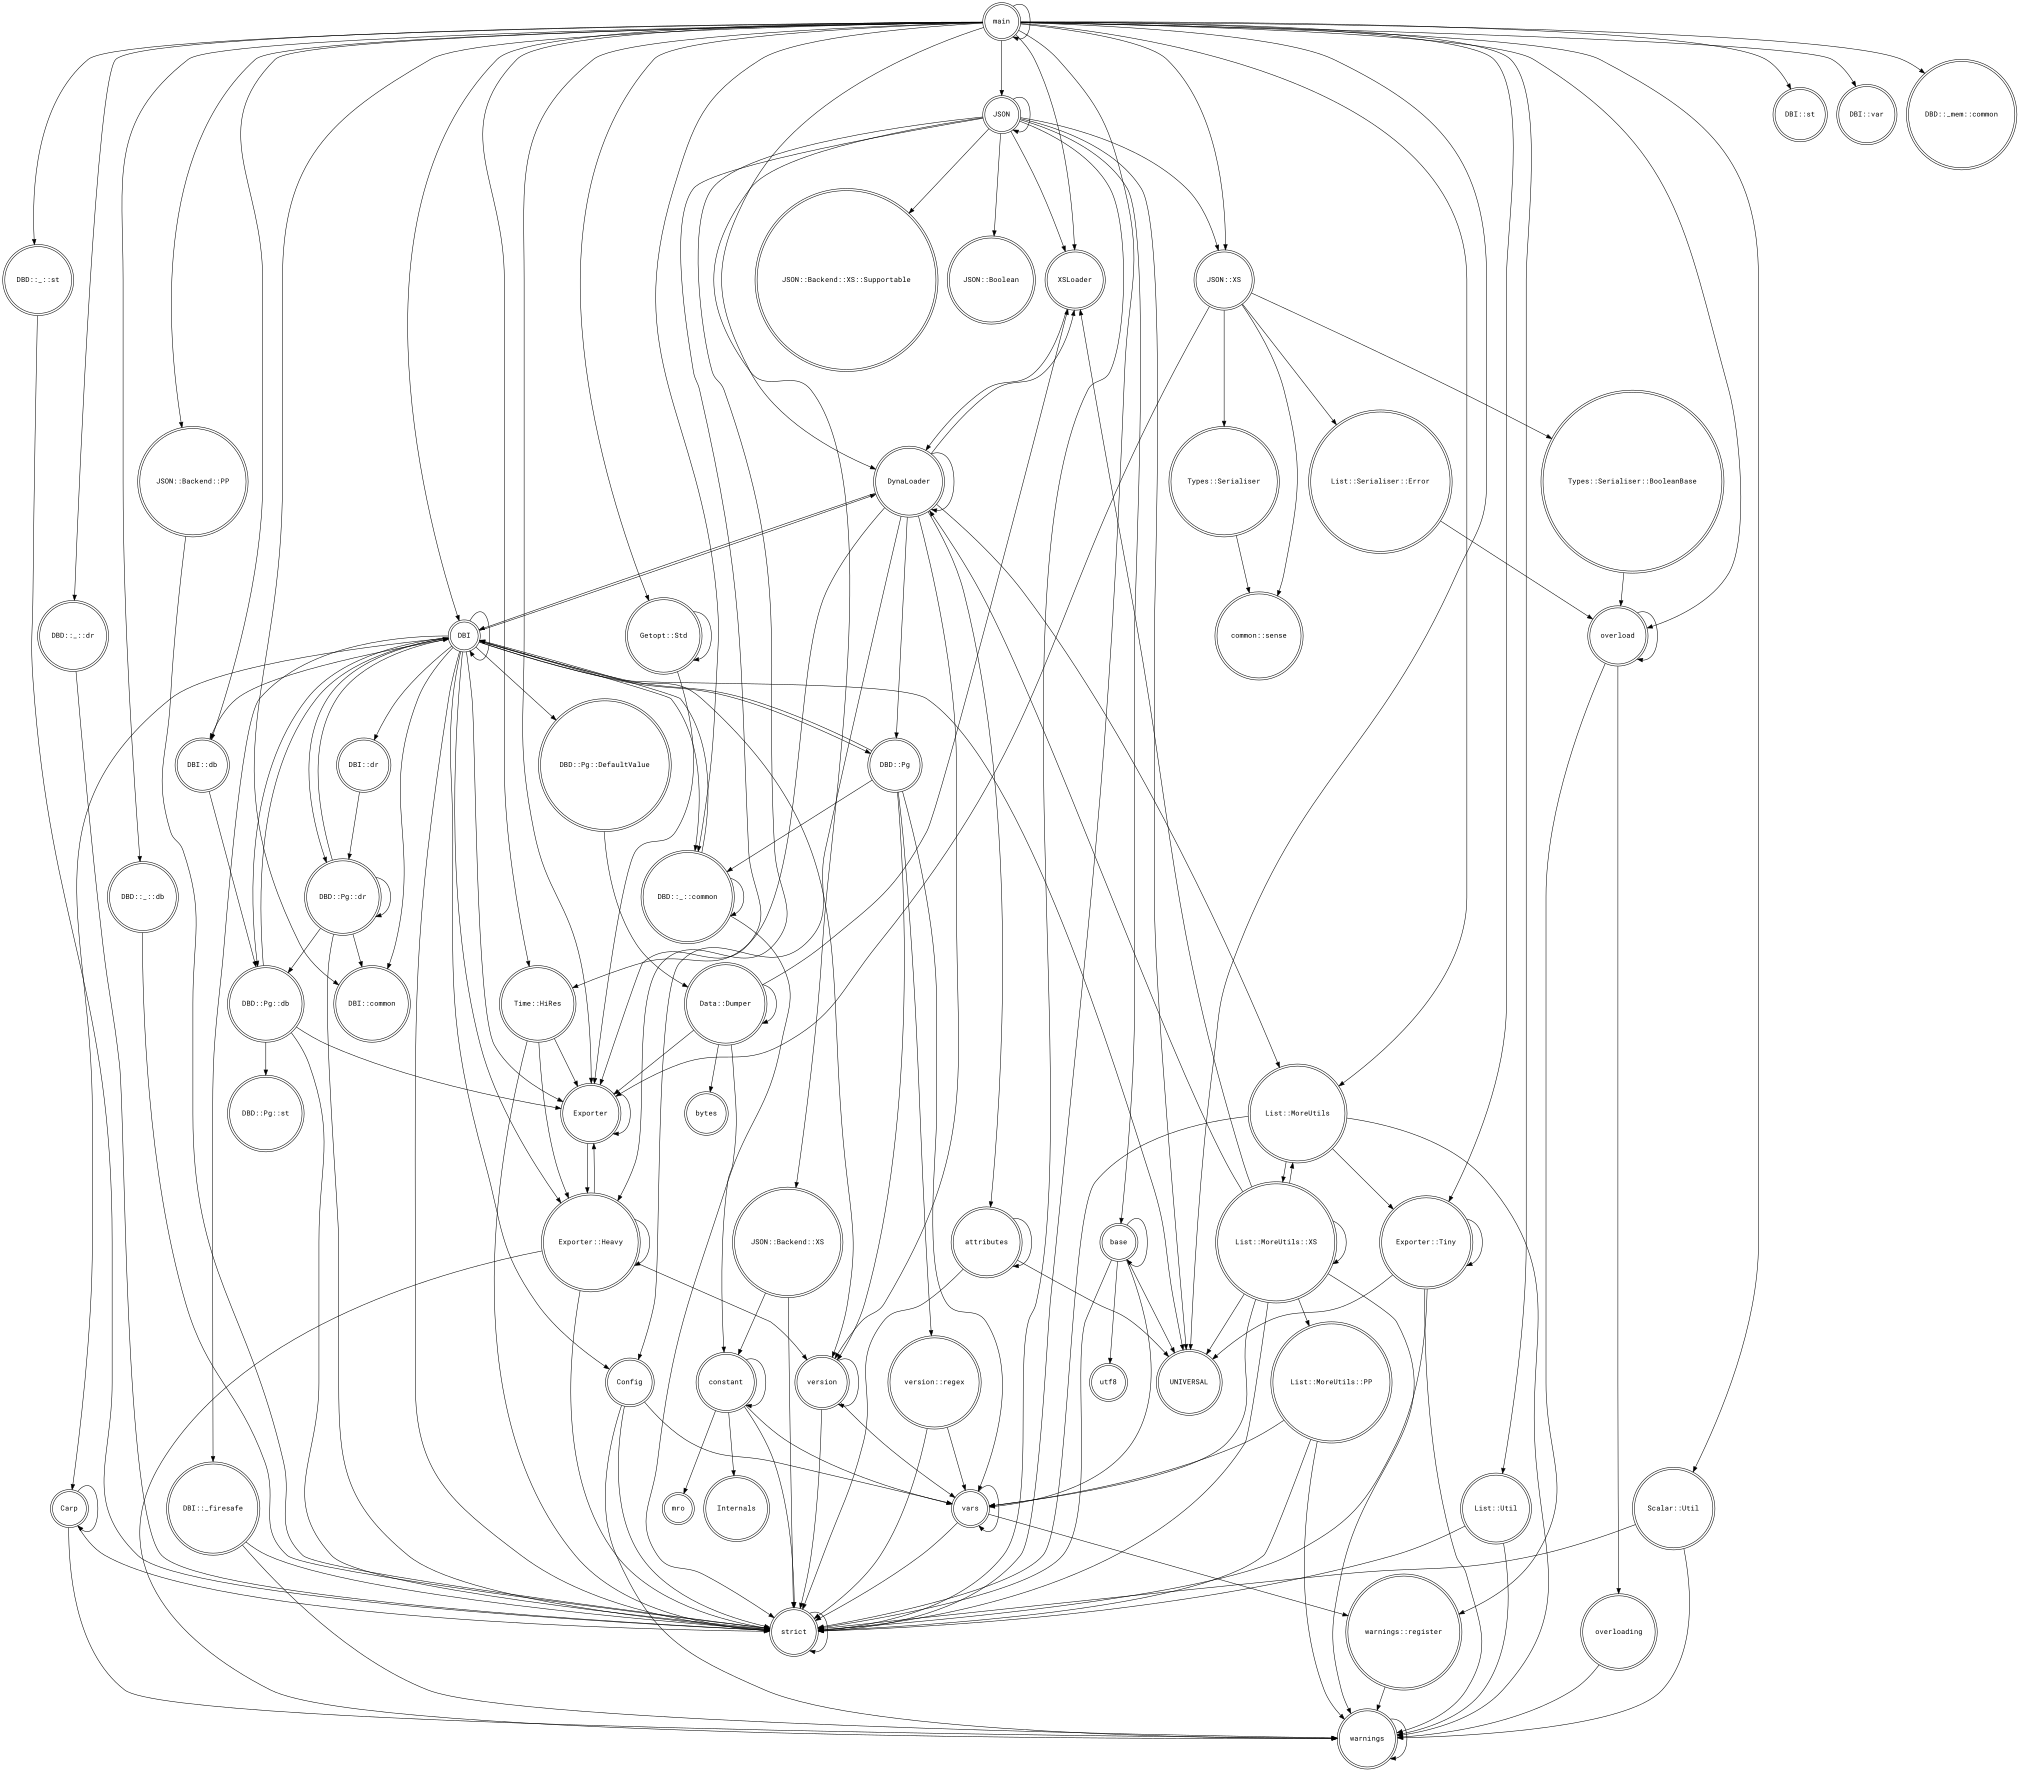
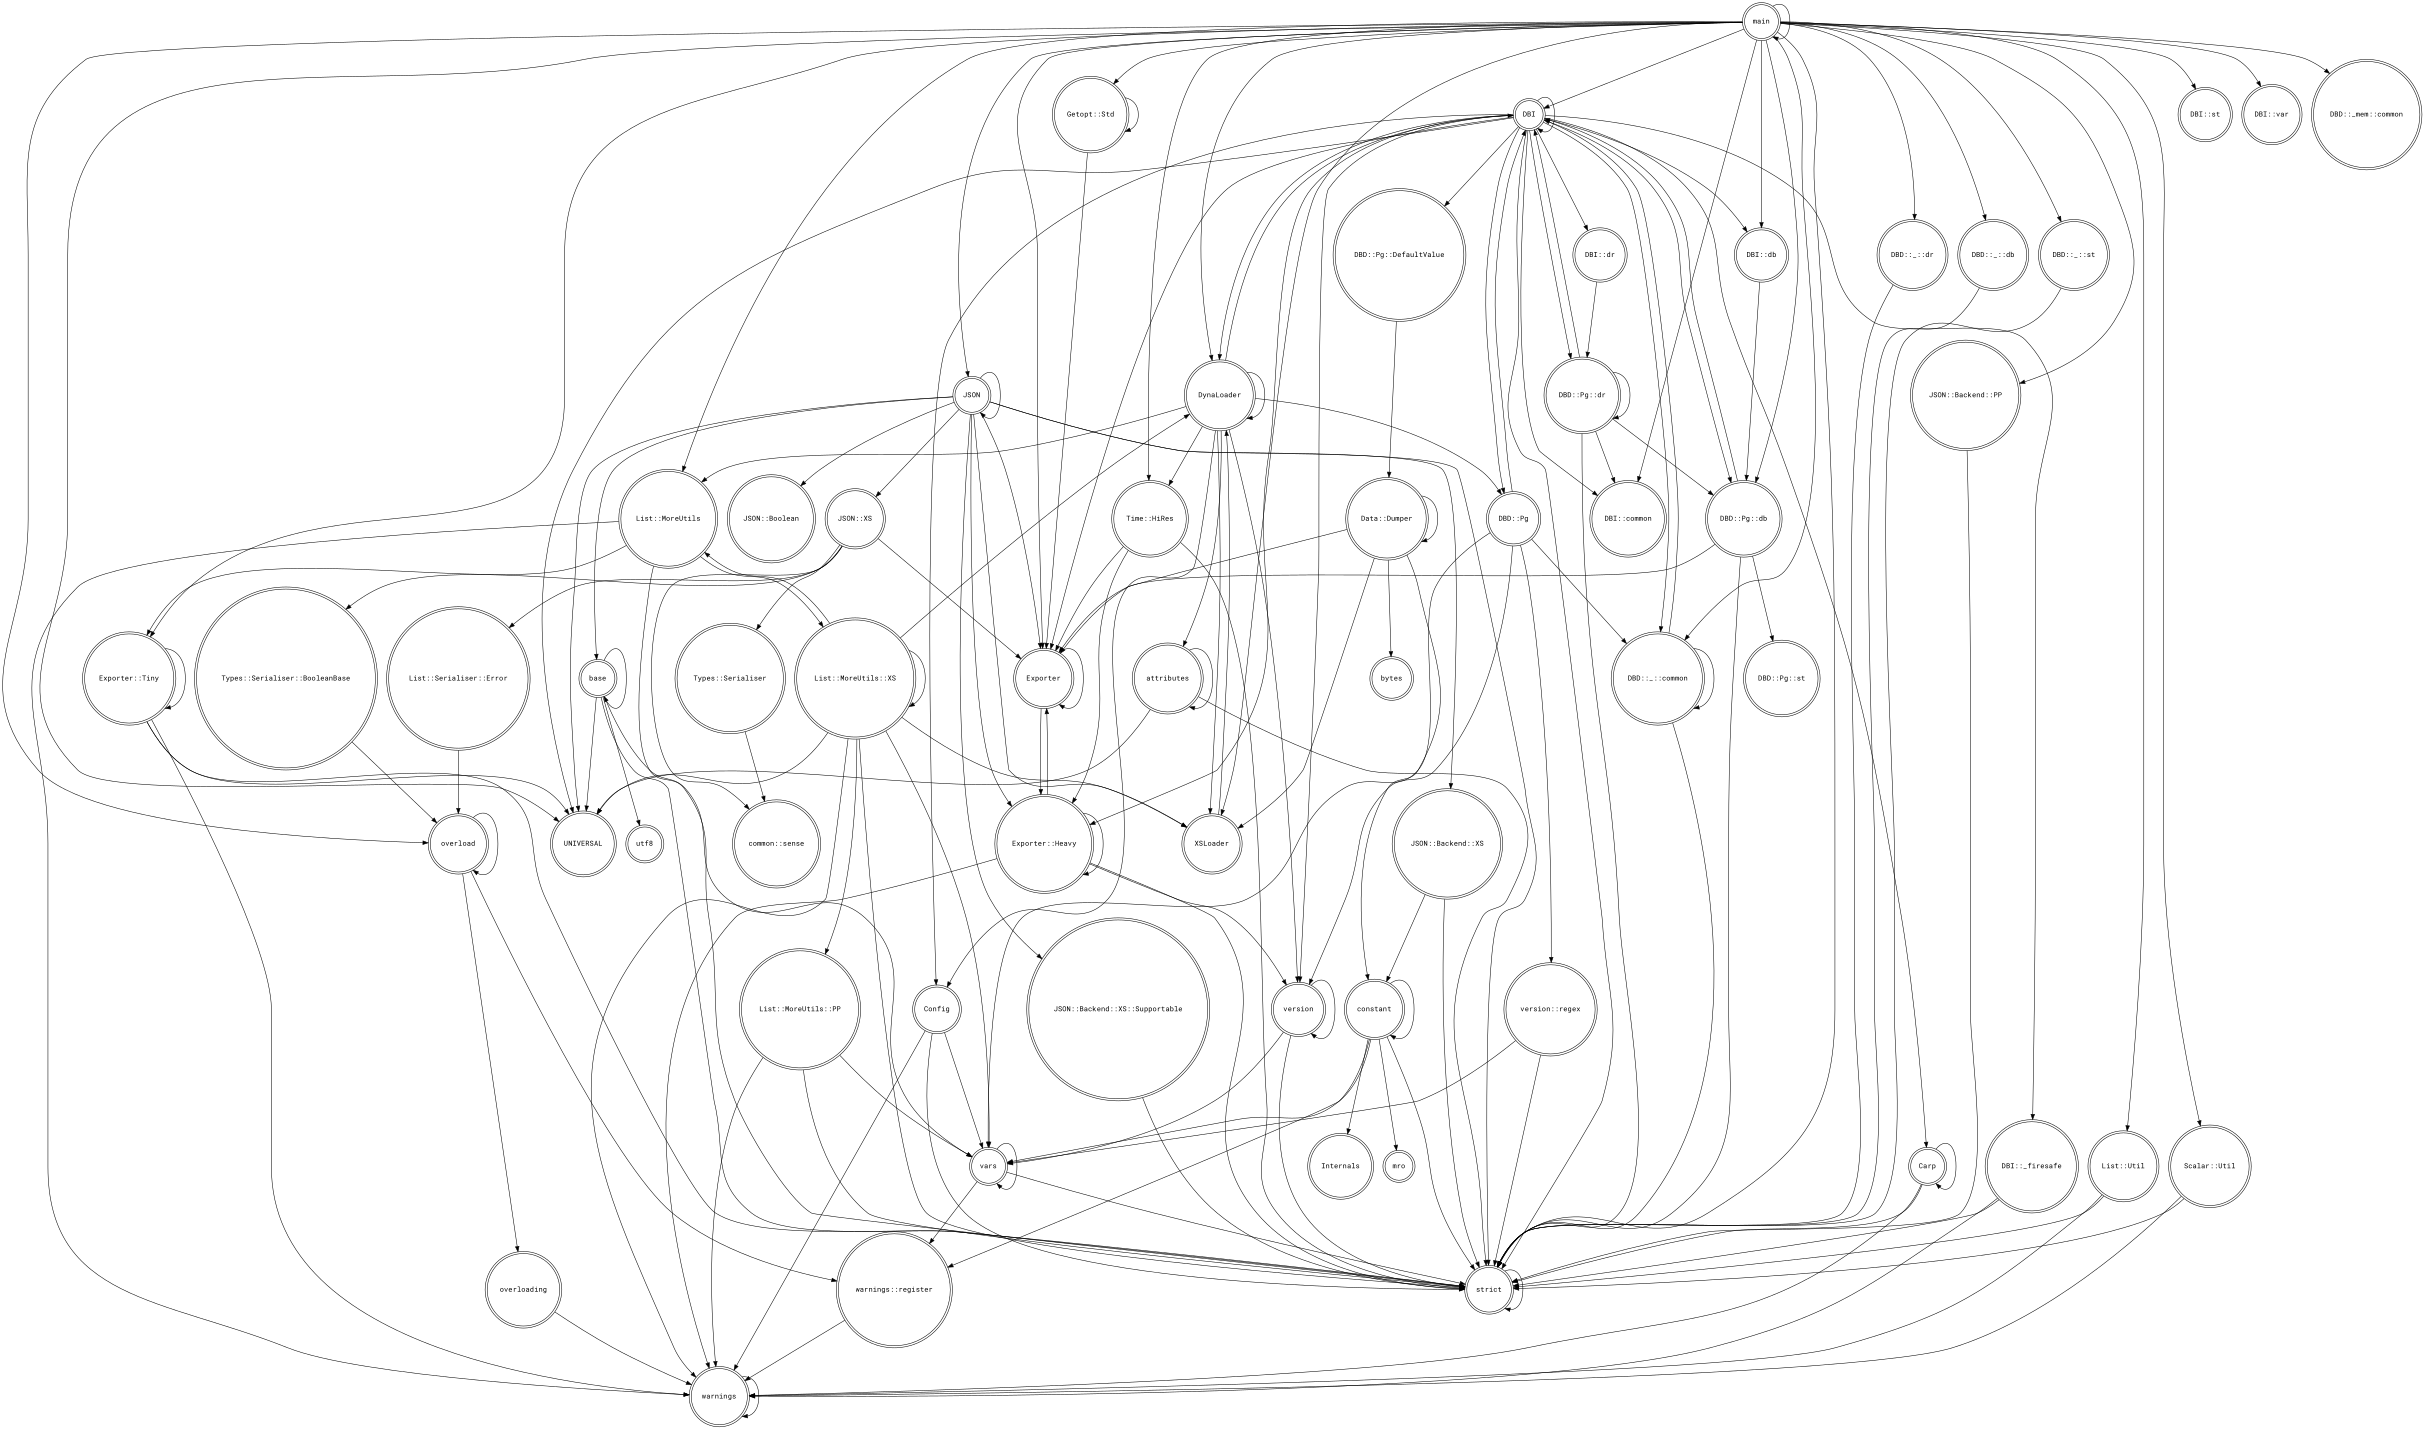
(1182, 77) -> (1798, 260)
none -> (1190, 1167)
none -> (1268, 1245)
